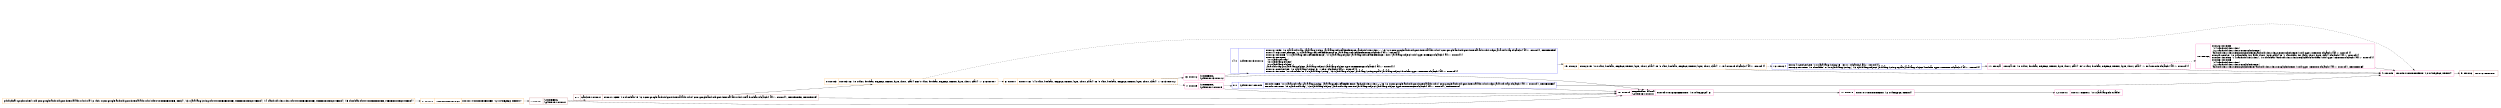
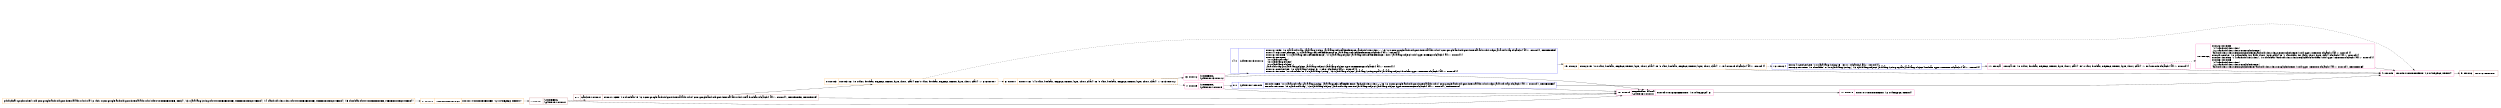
(2089, 93) -> none
